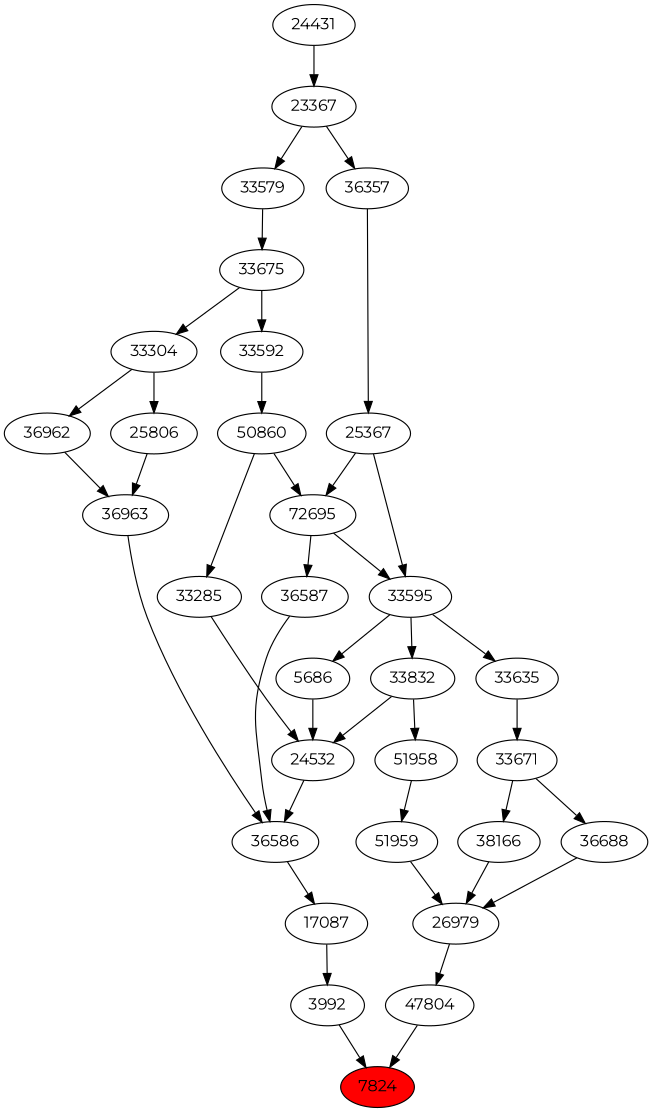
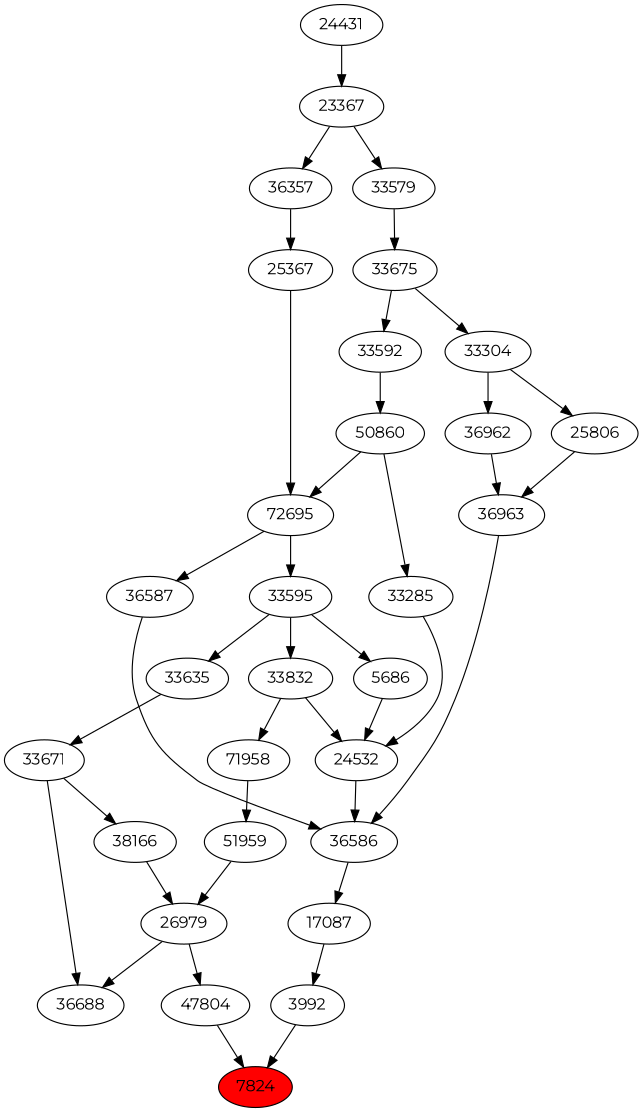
(388, 510) -> none
(416, 760) -> (249, 760)
(535, 880) -> (137, 961)
